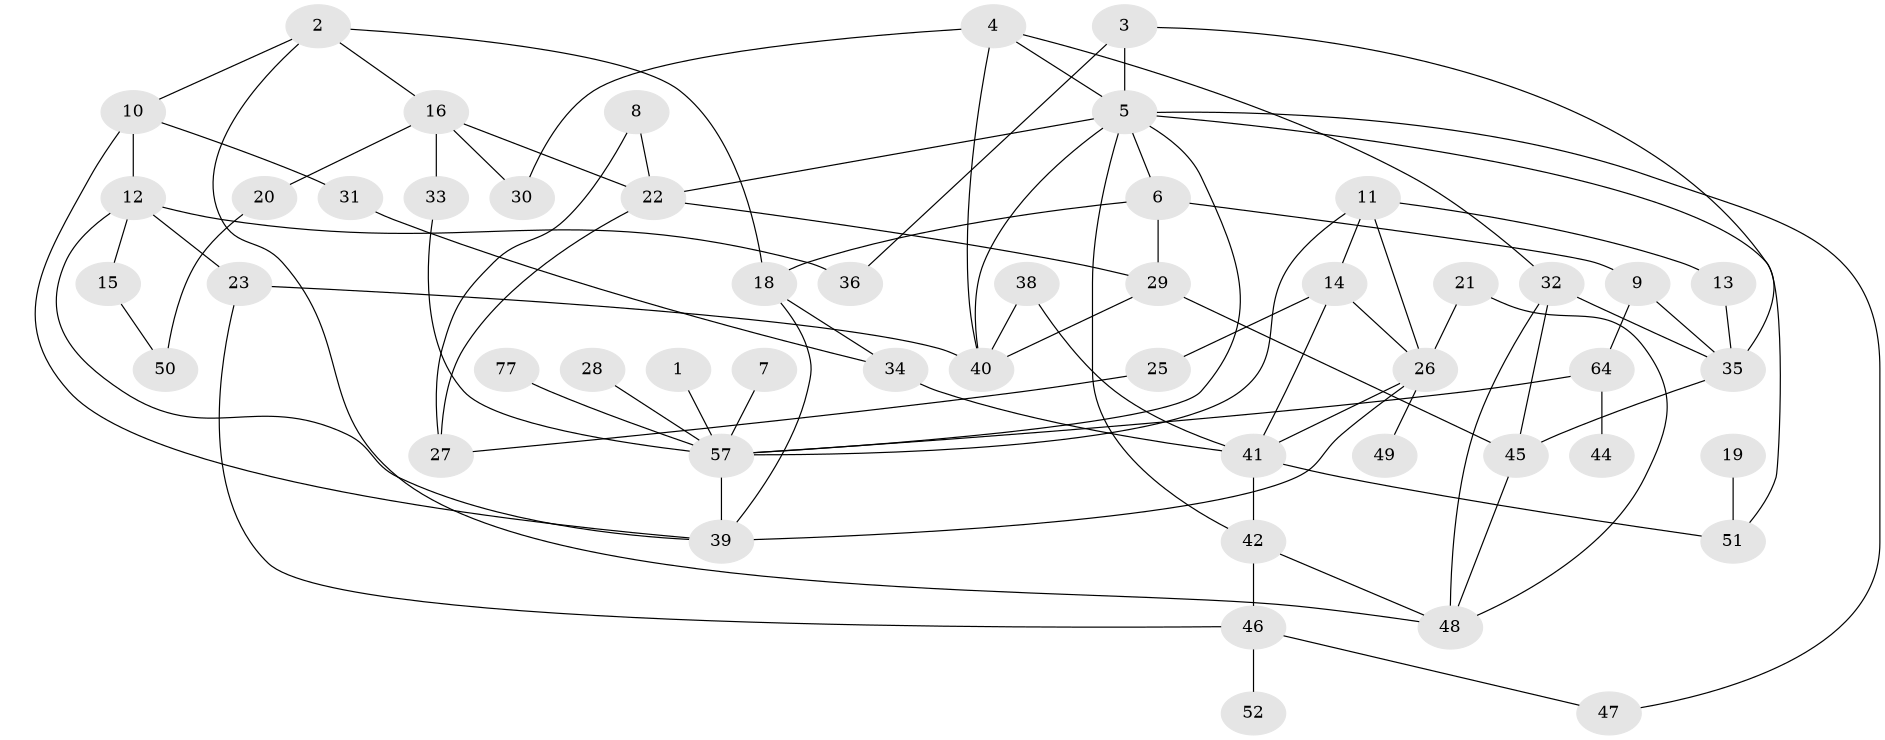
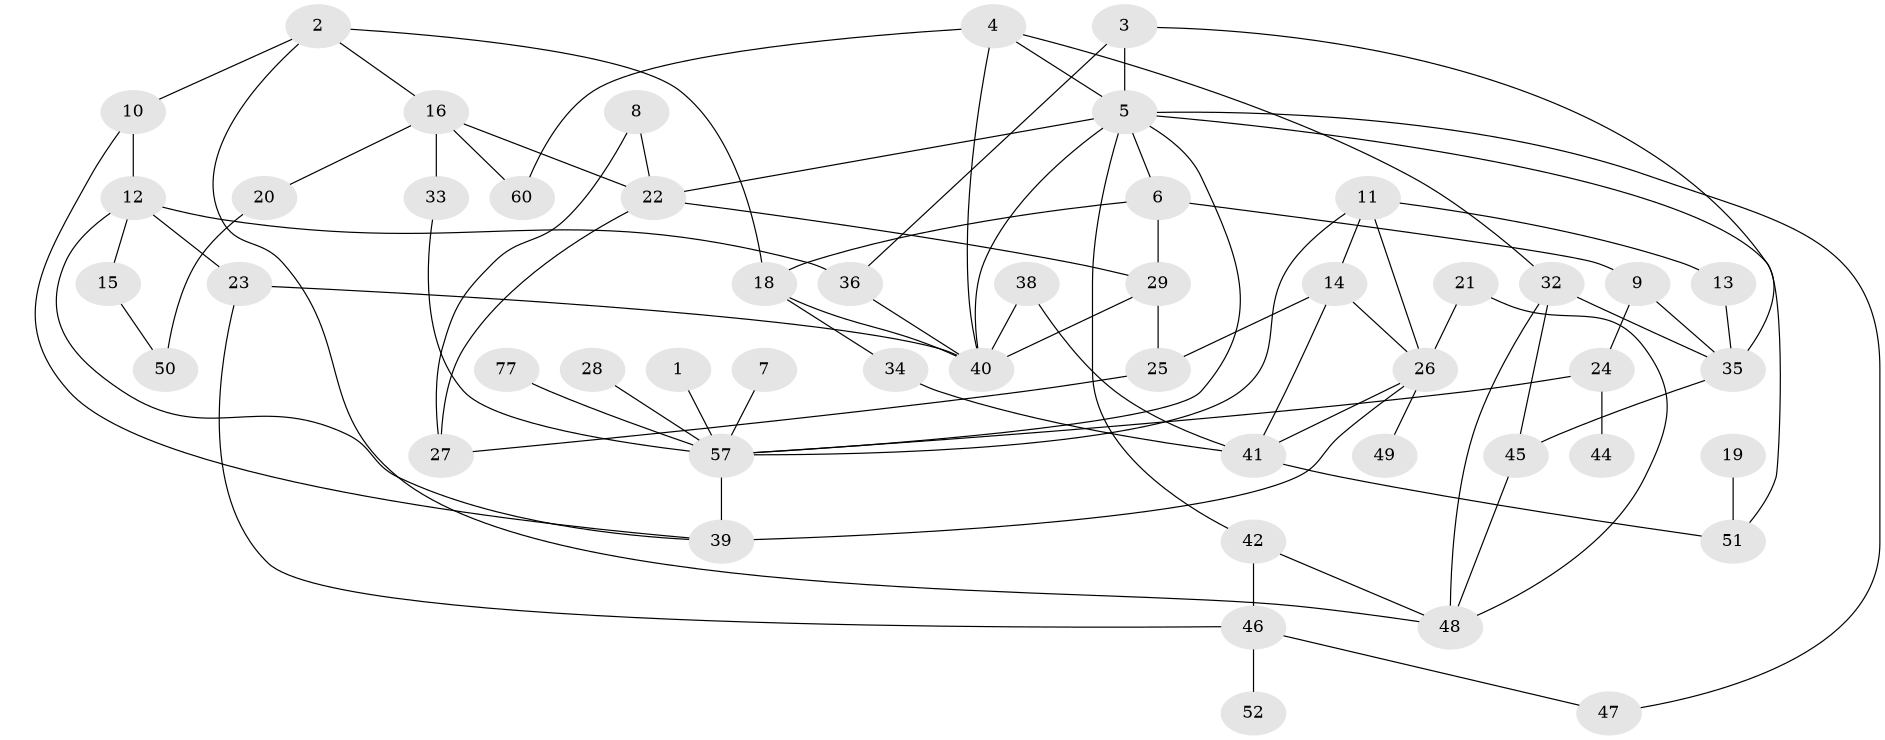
(350, 198) -> none
(522, 198) -> (522, 198)
none -> (916, 327)
(1337, 370) -> (1158, 327)
(1602, 370) -> (1602, 370)
(803, 405) -> (873, 327)
(1254, 500) -> none
